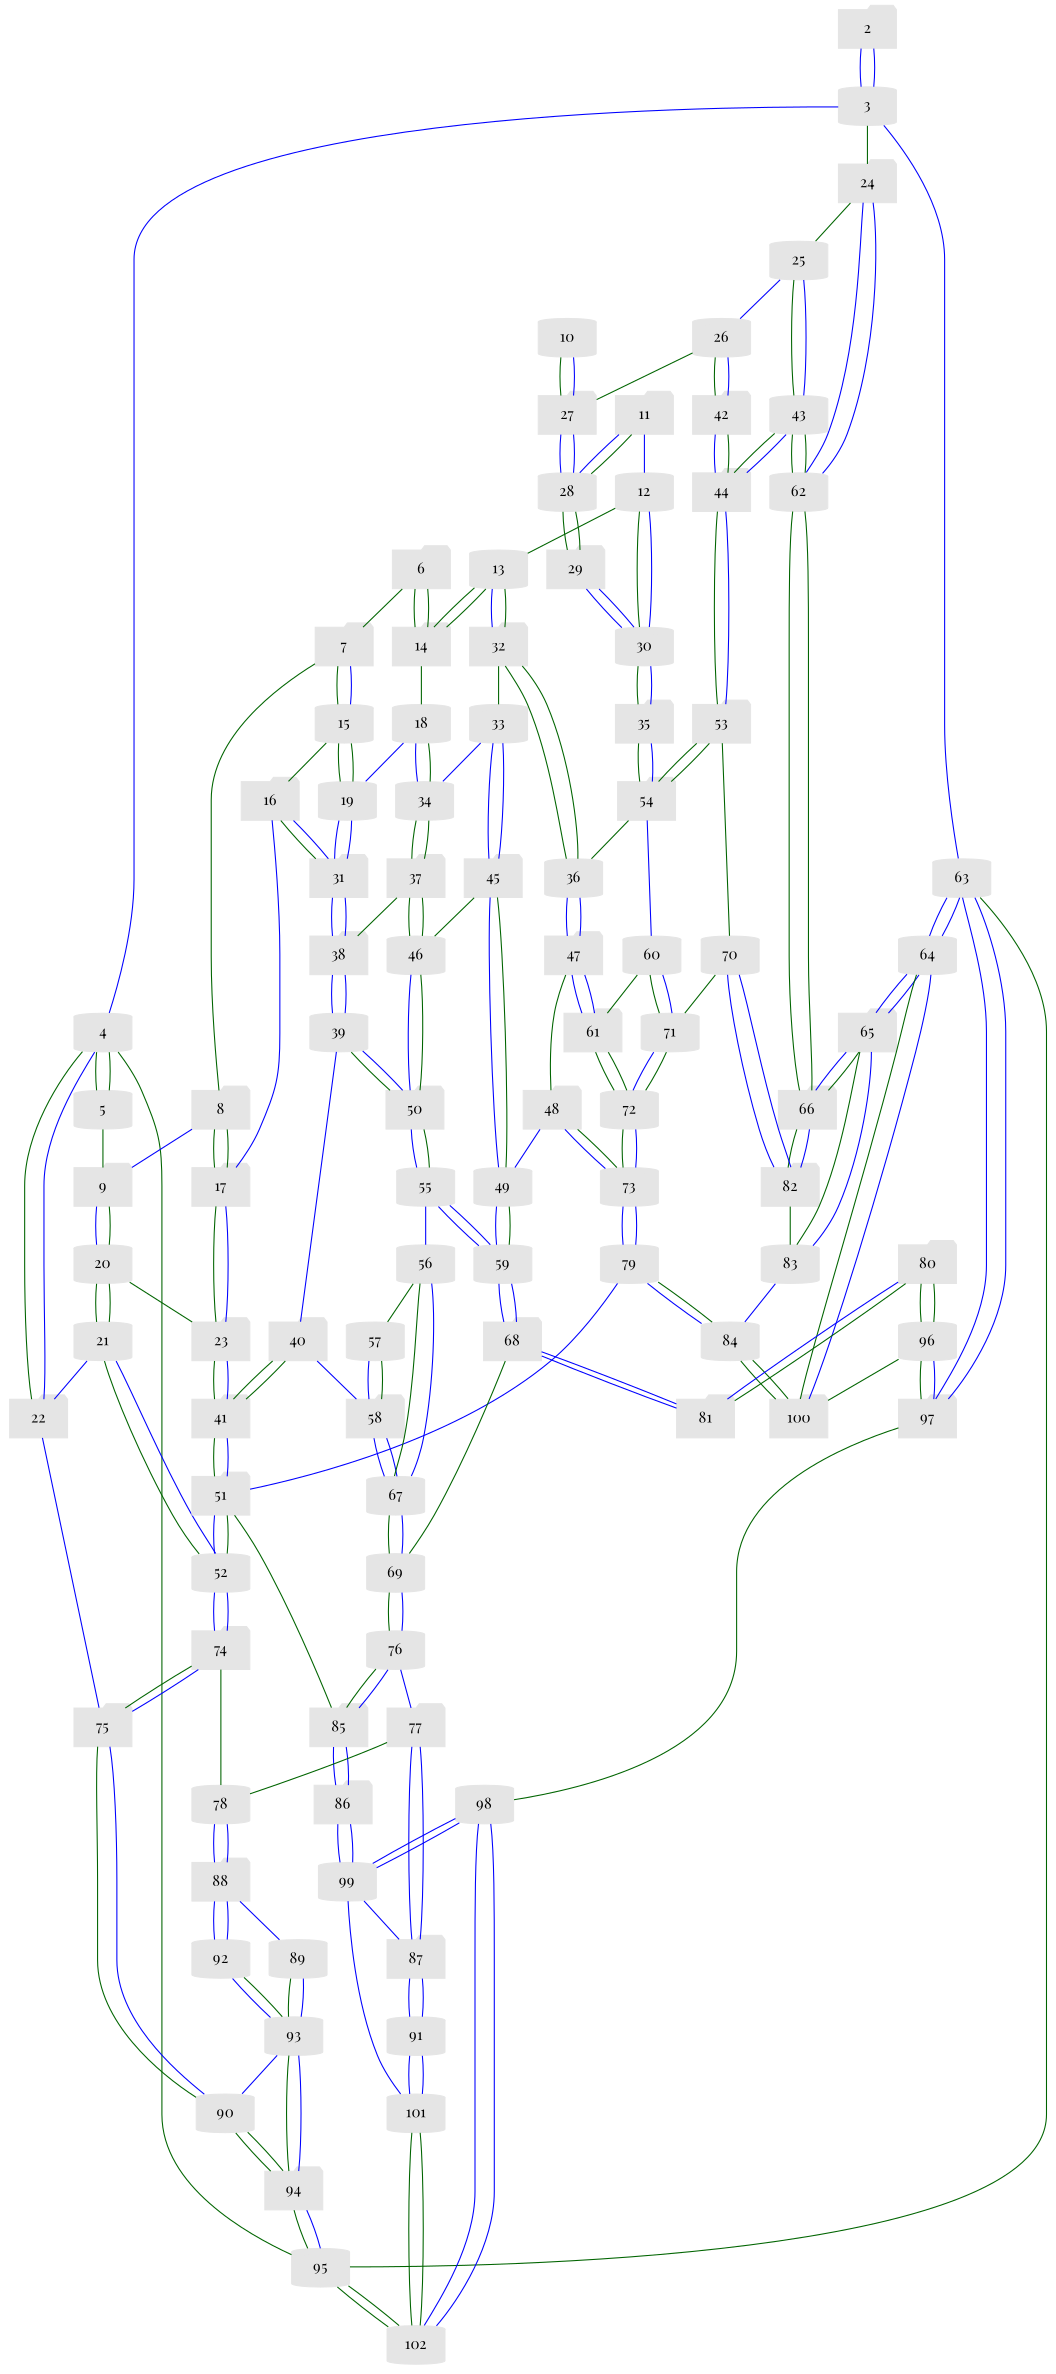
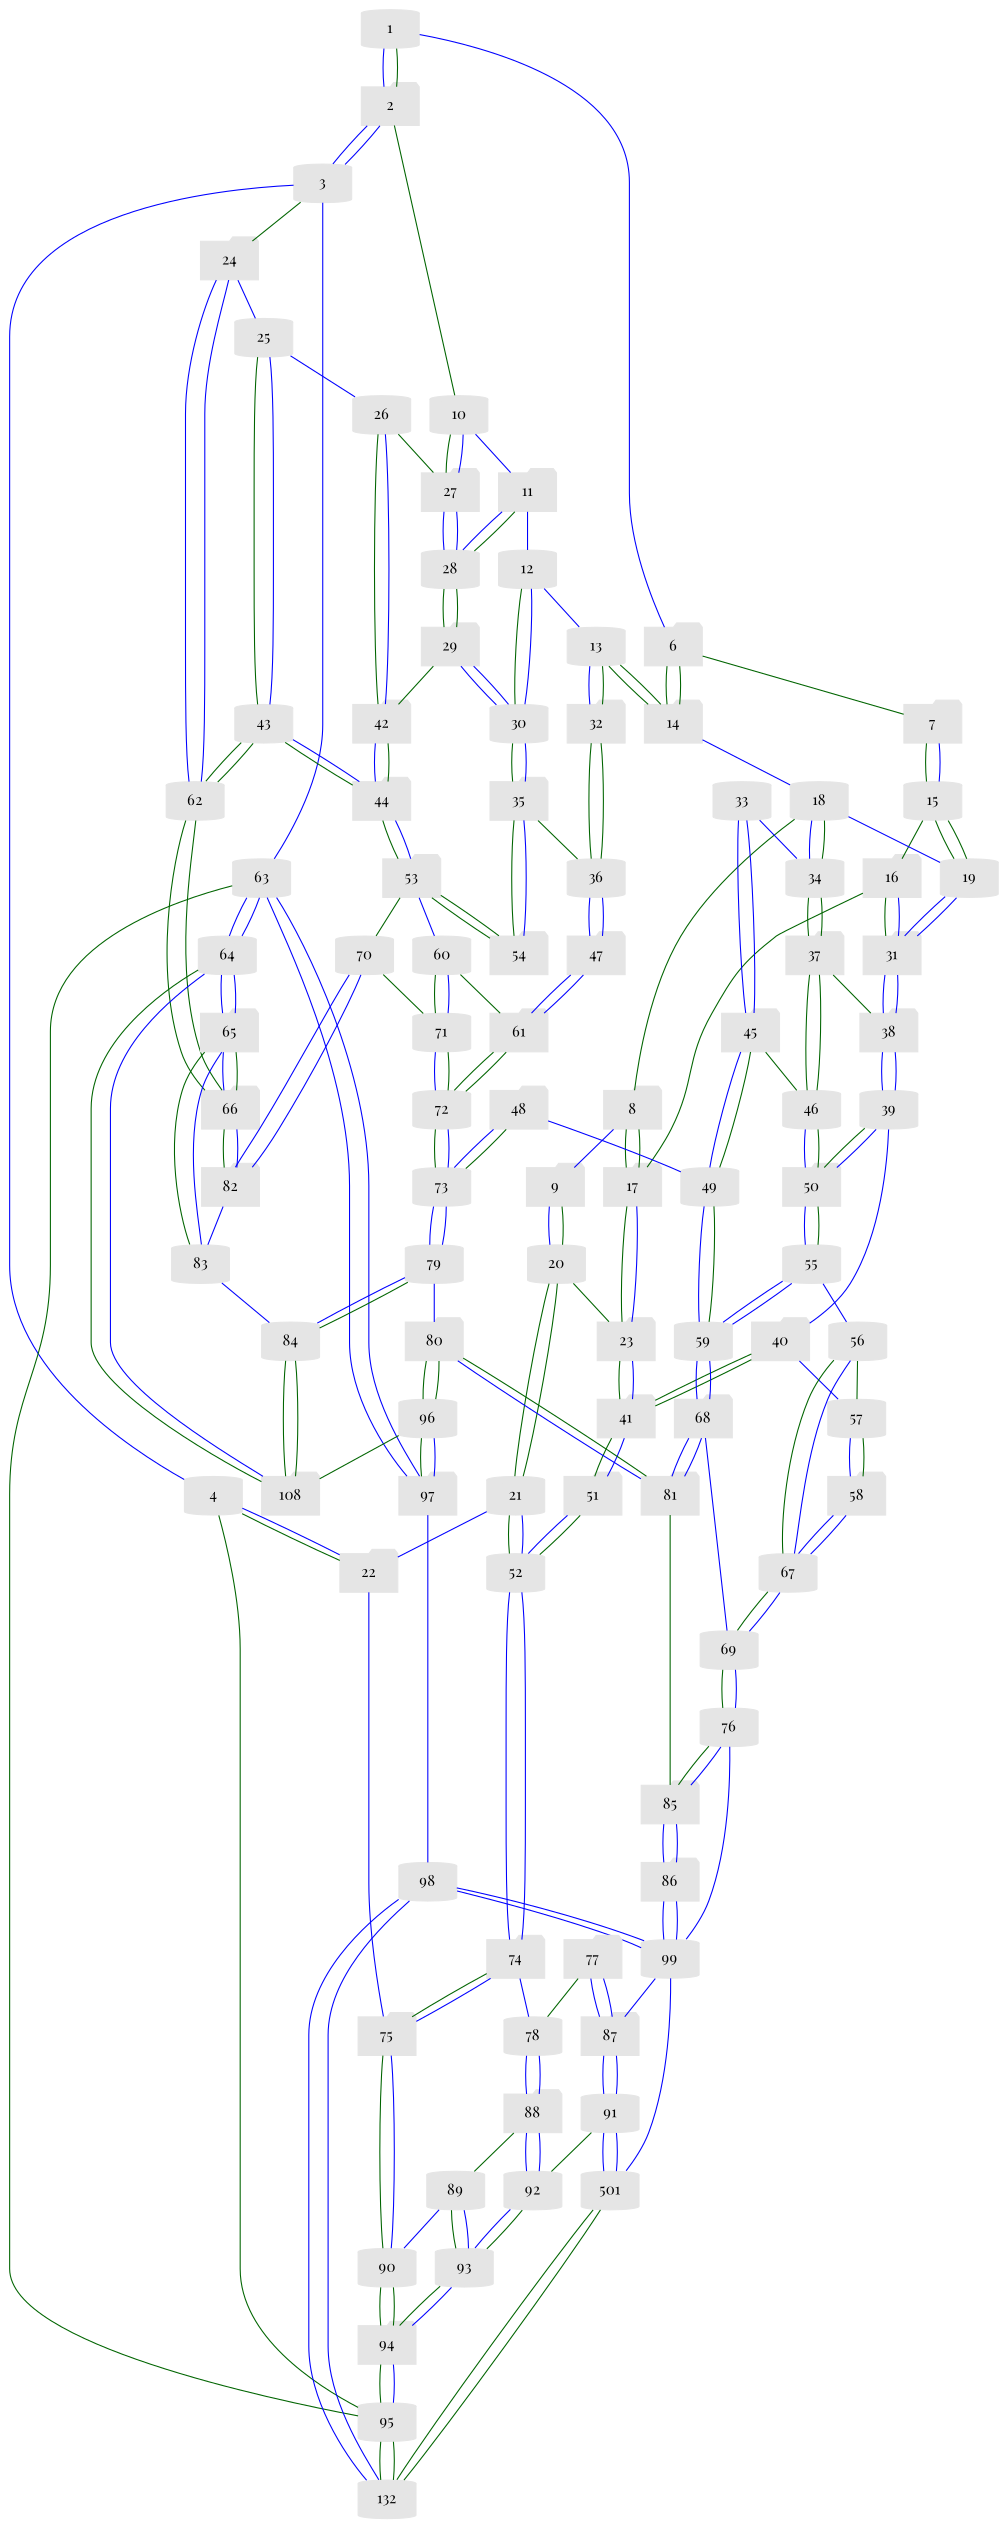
none -> (390, 29)
(833, 222) -> (247, 299)
none -> (425, 260)
none -> (493, 453)
(571, 531) -> (562, 608)
none -> (416, 685)
(421, 685) -> (746, 762)
(499, 685) -> none
(610, 840) -> (558, 840)
(211, 856) -> (681, 935)
(649, 878) -> (427, 917)
(280, 999) -> (719, 1000)
(552, 1032) -> none
(103, 1110) -> none
(790, 1226) -> (215, 1226)
(337, 1380) -> (814, 1375)
(799, 1419) -> (291, 1496)
(455, 1421) -> (434, 1303)
(462, 1460) -> (716, 1534)
(288, 1609) -> (670, 1650)
(737, 1641) -> (428, 1689)
(406, 1689) -> (723, 1847)
(221, 1727) -> (524, 1998)
(260, 1921) -> (494, 2152)
(260, 2075) -> (422, 2229)
(416, 2113) -> (610, 2191)
none -> (571, 2152)
(416, 2345) -> (387, 2499)
